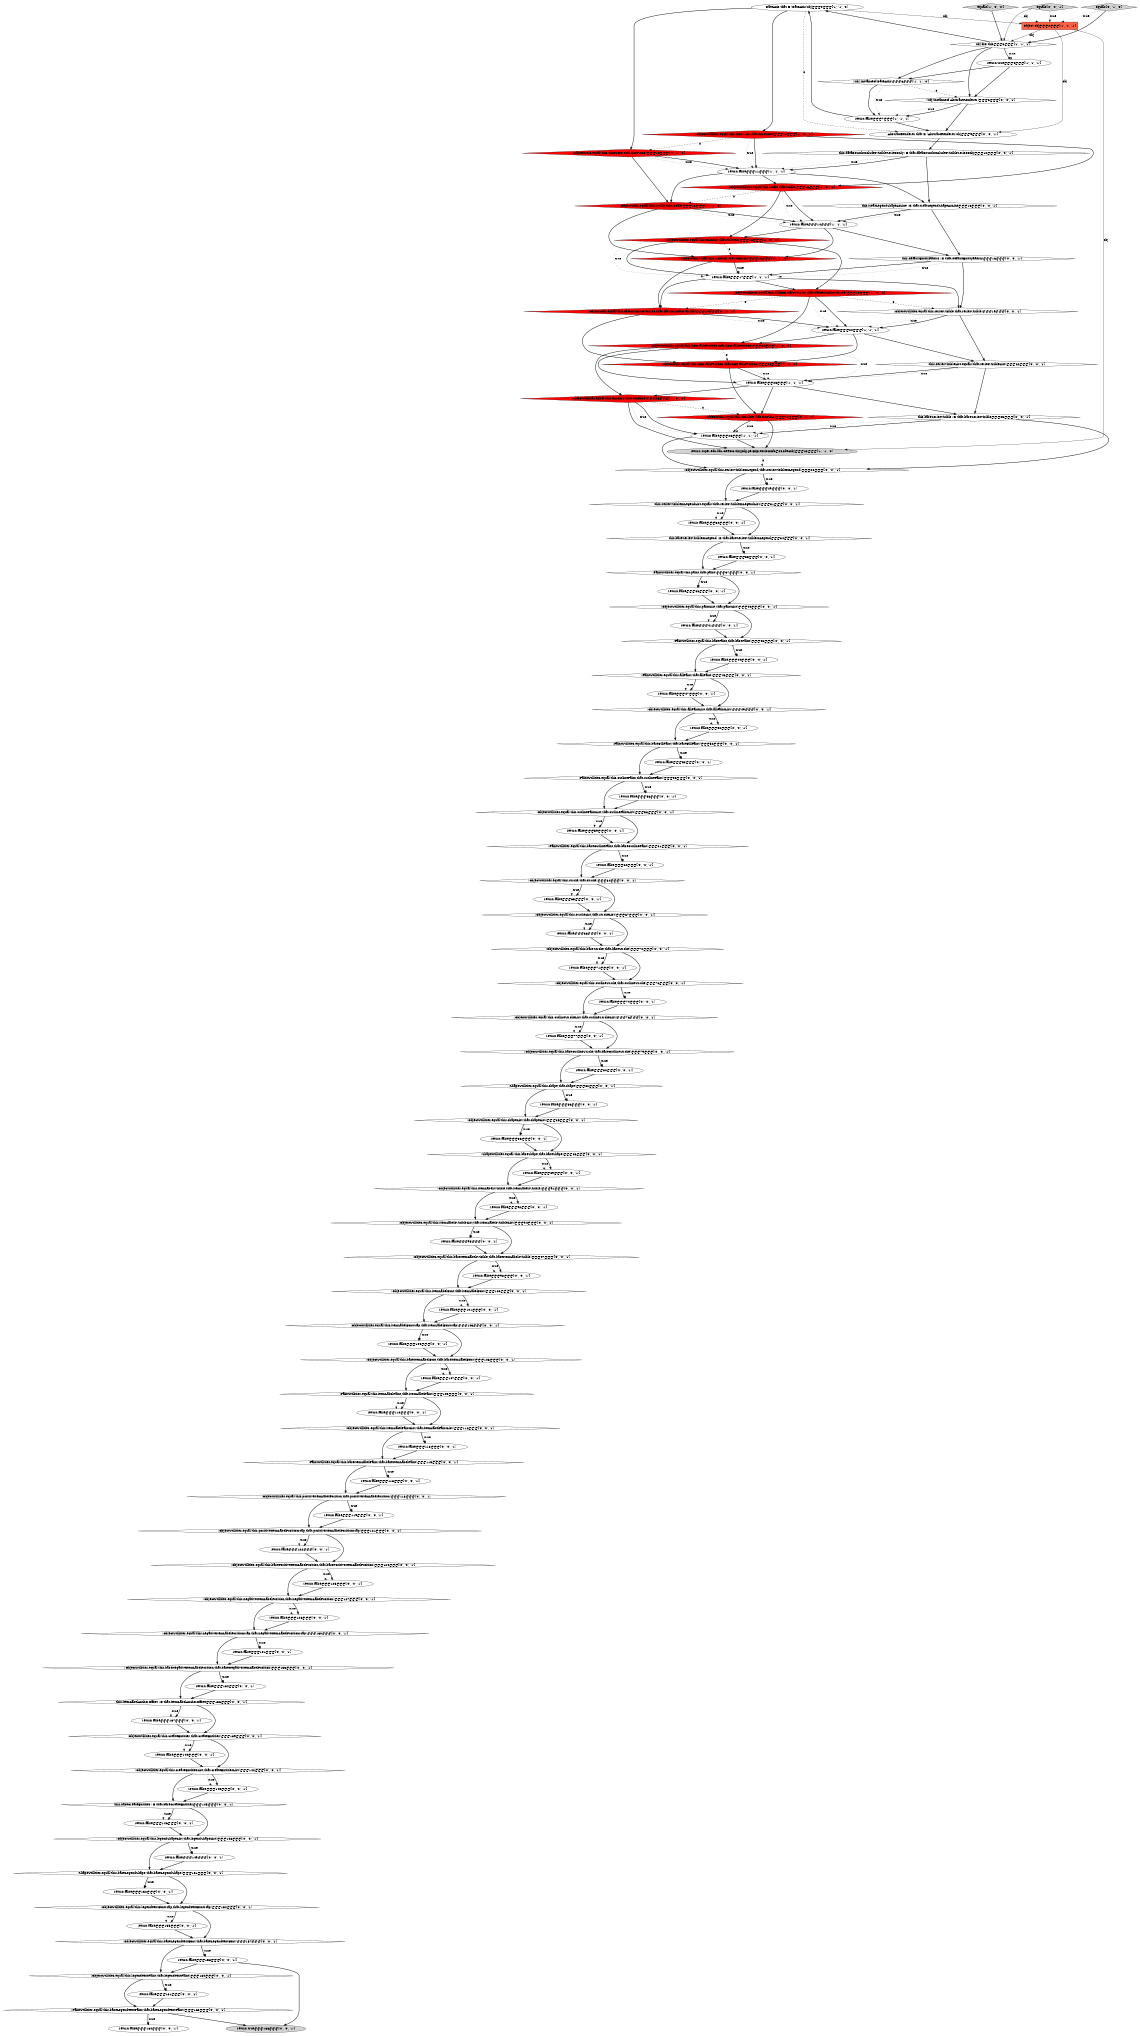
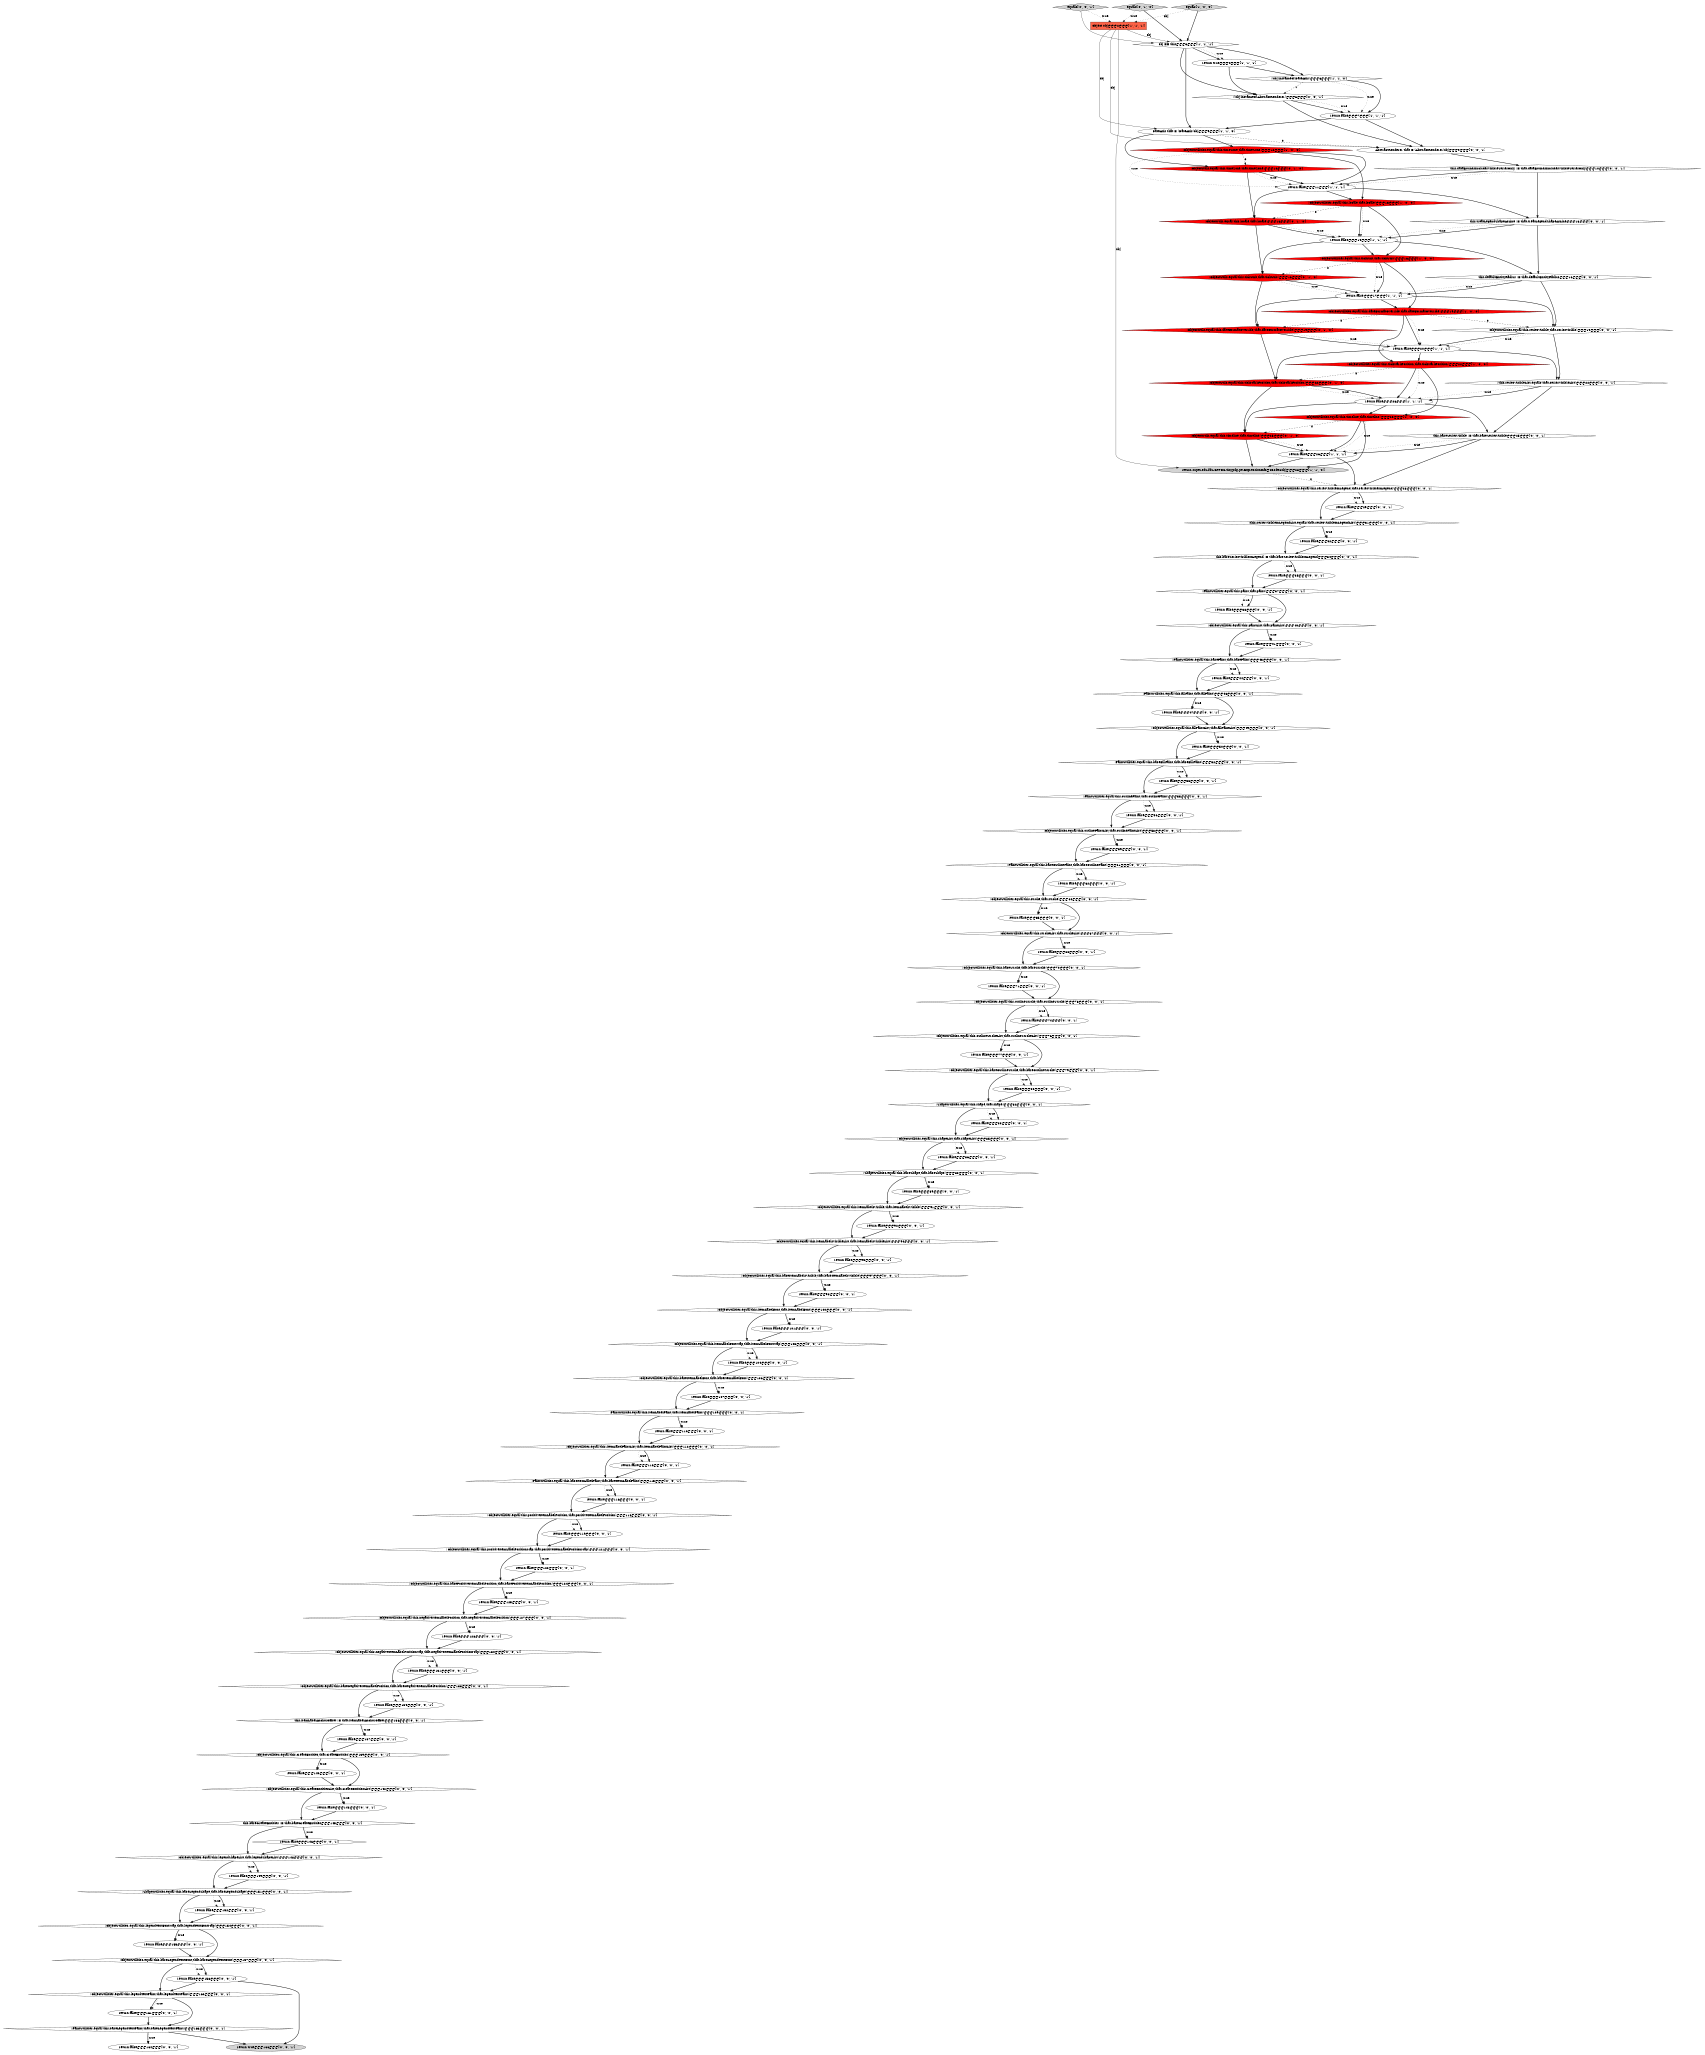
(932, 17) -> (1100, 99)
(936, 91) -> (1296, 88)
(164, 1823) -> (309, 1842)
